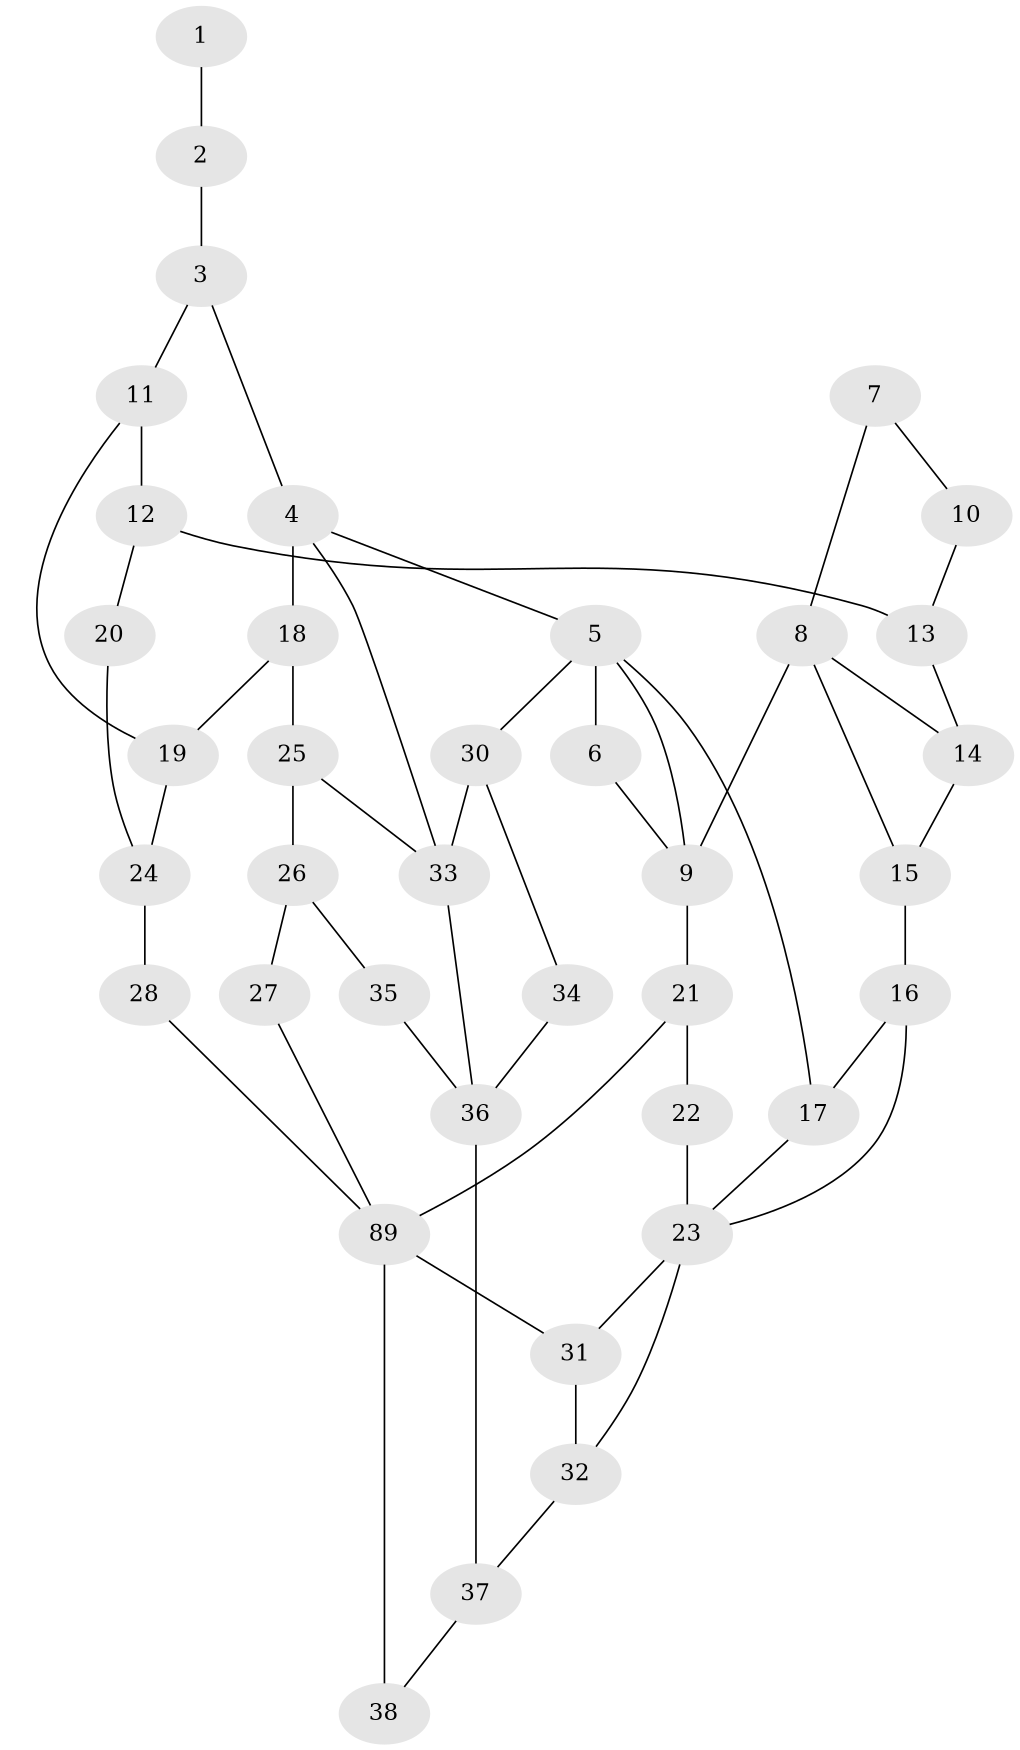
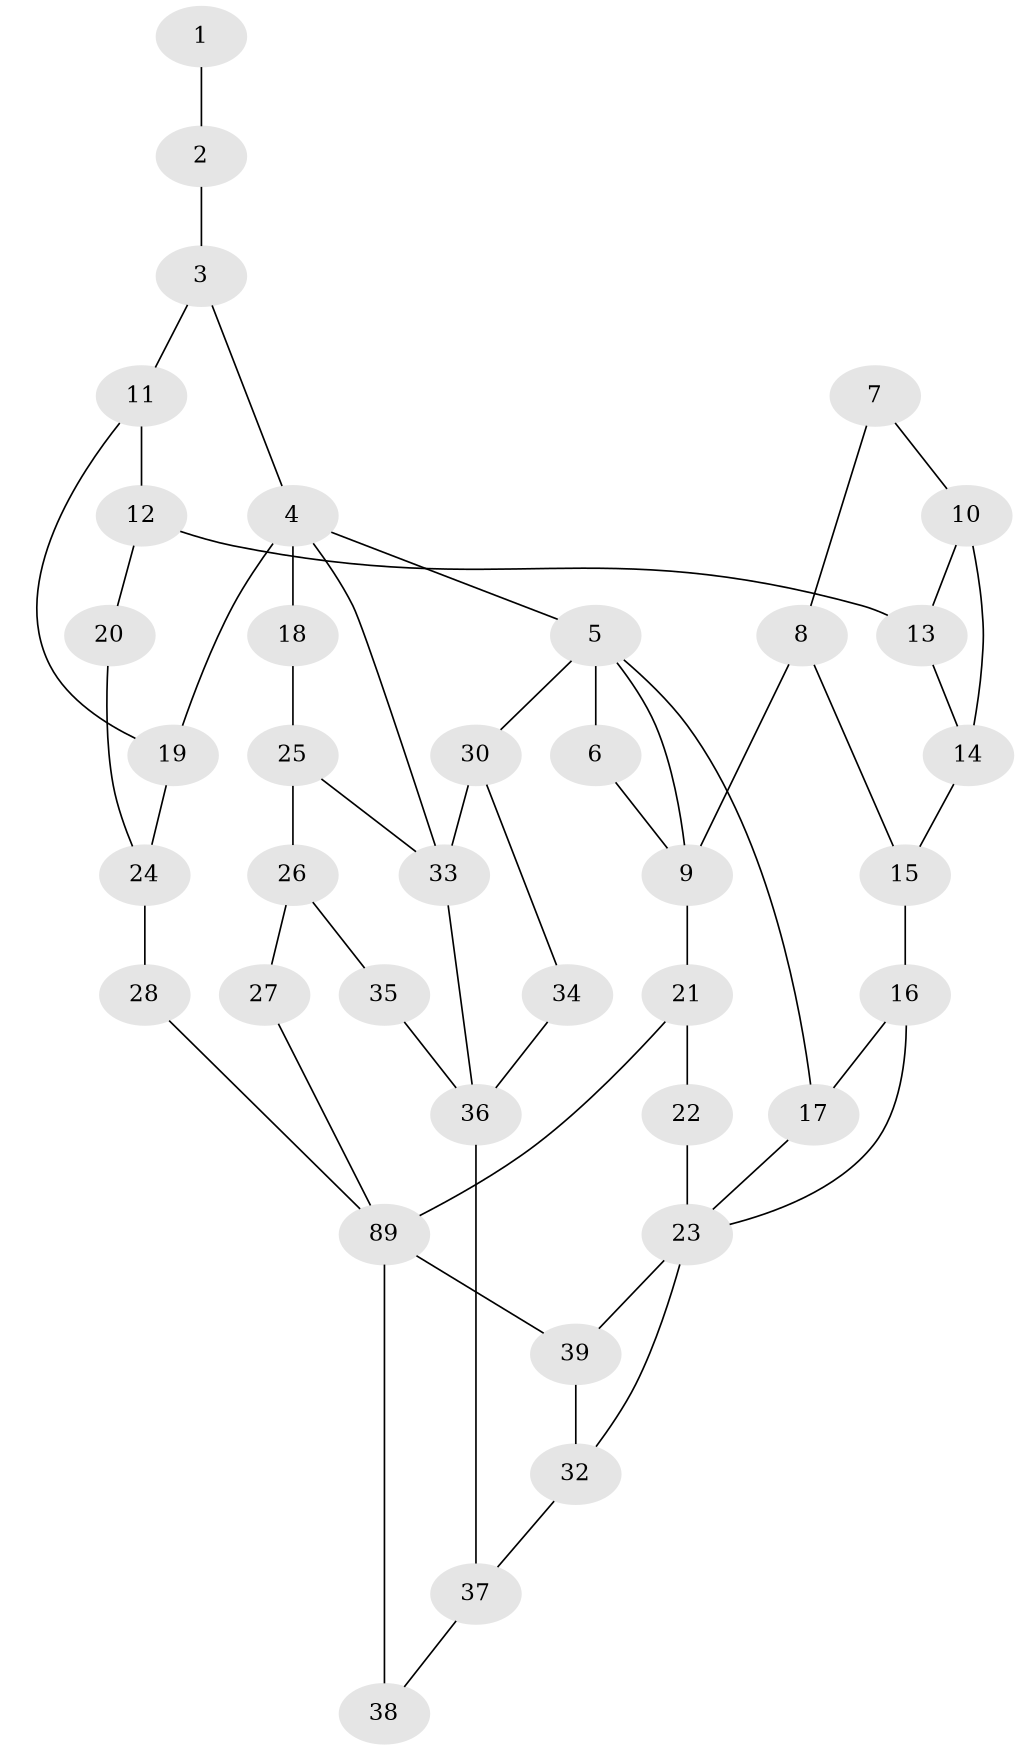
(233, 695) -> (220, 631)
(885, 695) -> (983, 636)
(576, 1354) -> (576, 1354)
